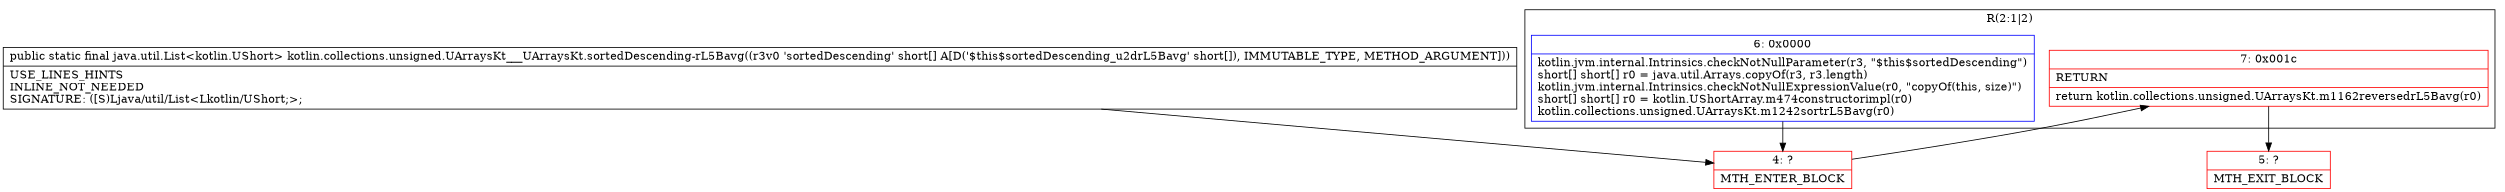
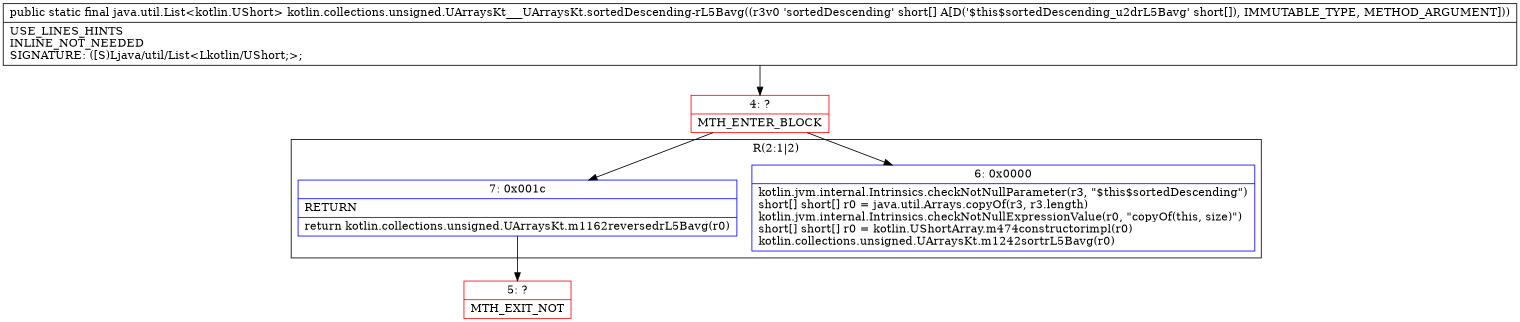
(2269, 78) -> (517, 208)
(1783, 133) -> (846, 147)
(2269, 179) -> (517, 309)
